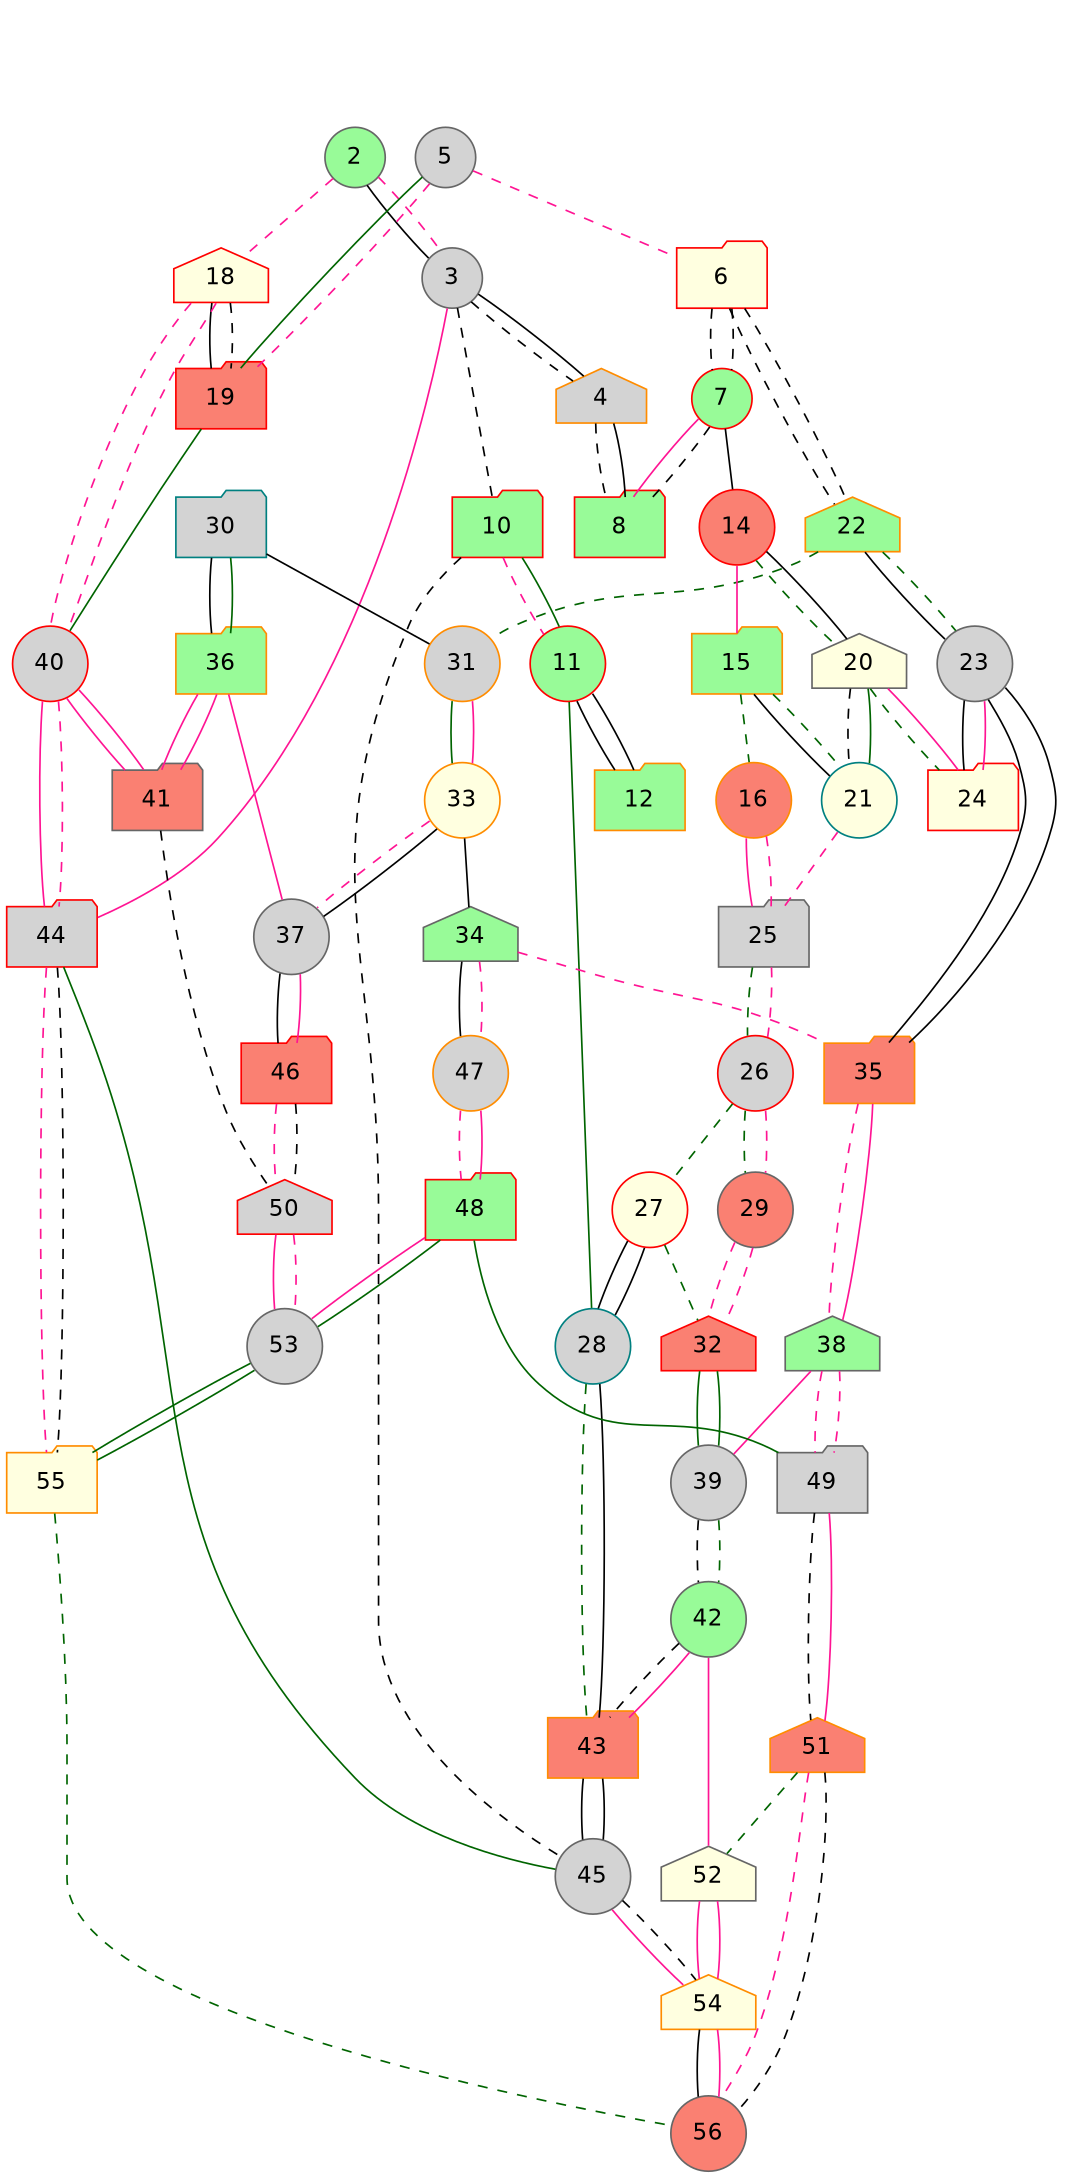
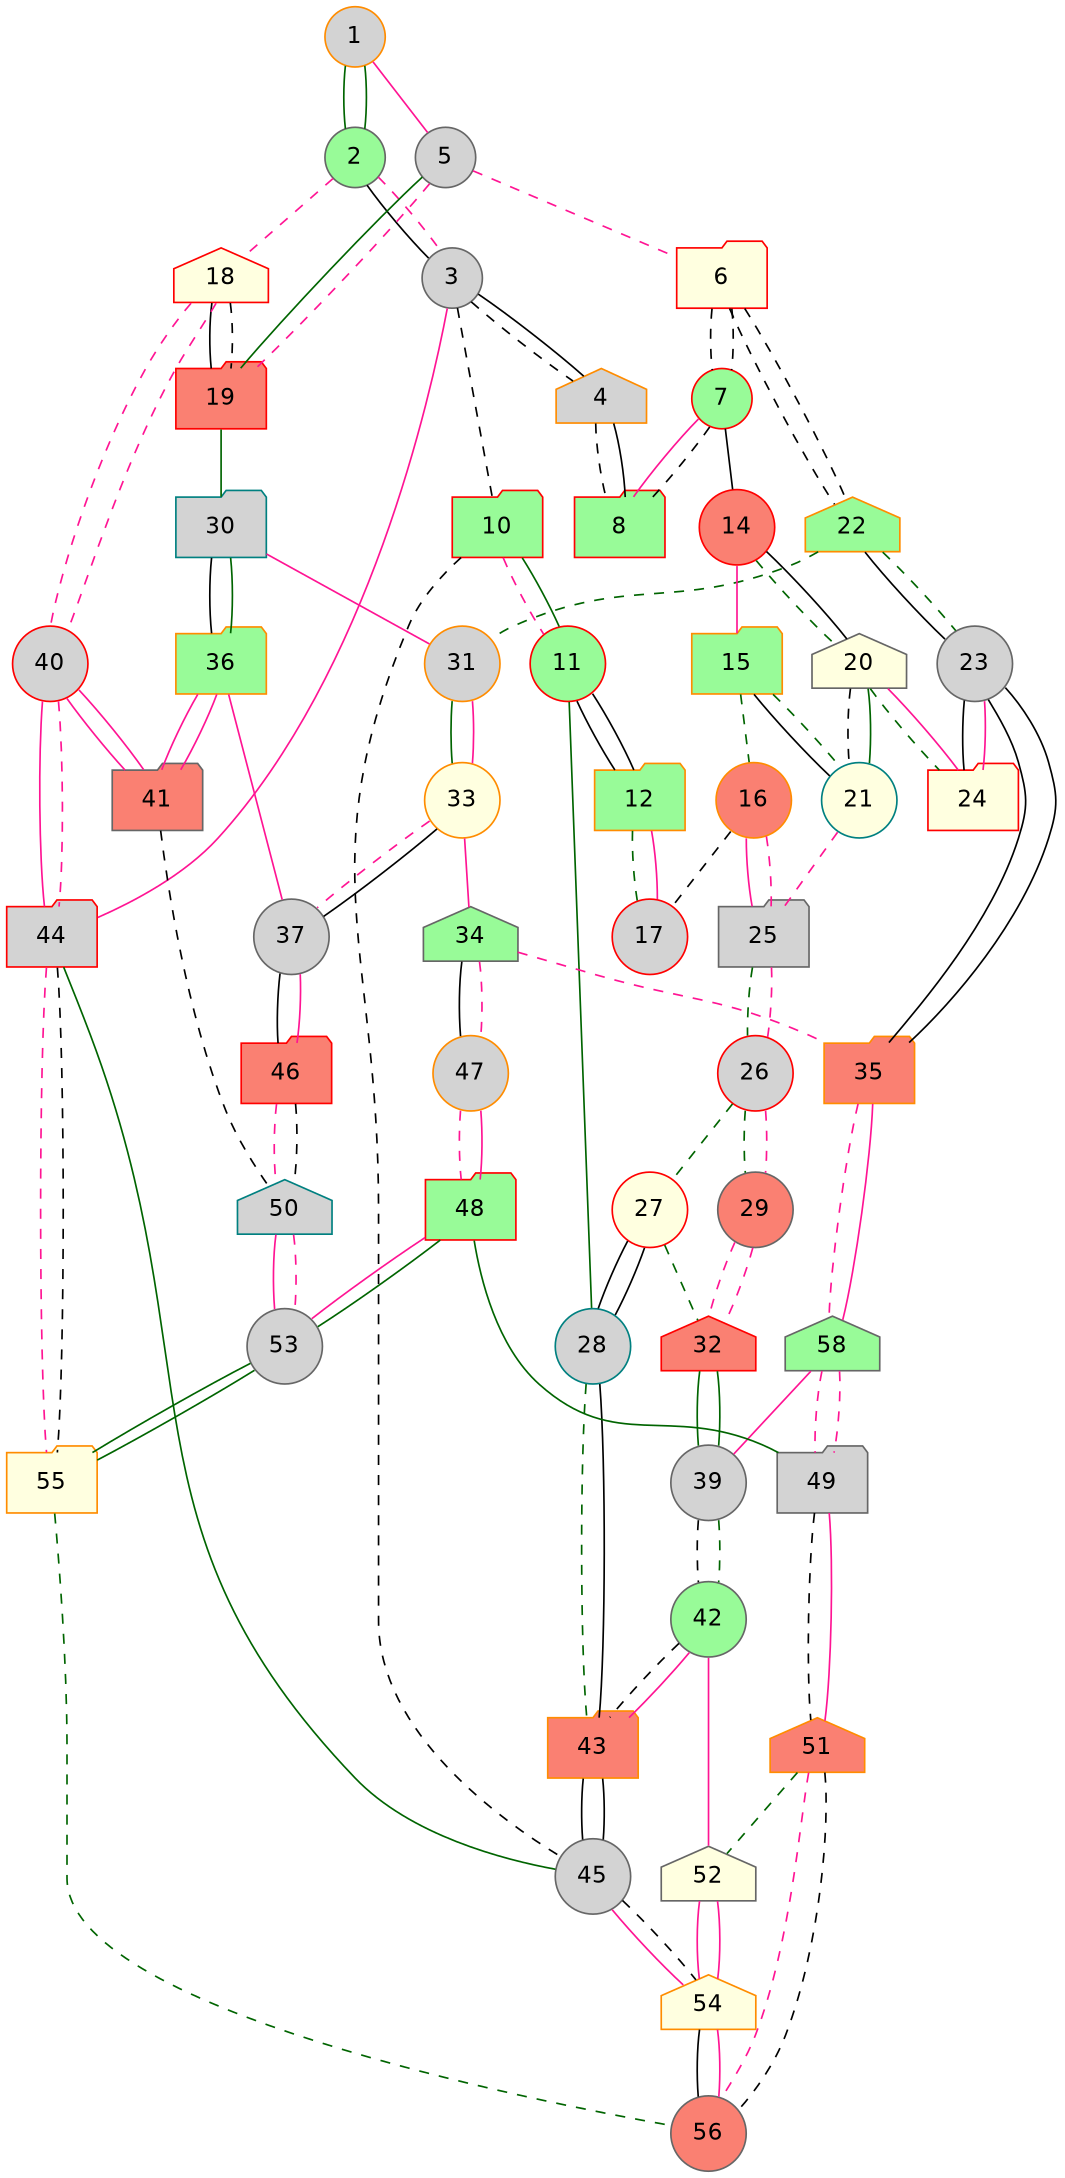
none -> (355, 37)
(135, 529) -> (221, 463)
(348, 599) -> (348, 599)
(467, 873) -> (467, 873)
none -> (650, 937)
(285, 1210) -> (285, 1210)
(832, 1346) -> (832, 1346)
